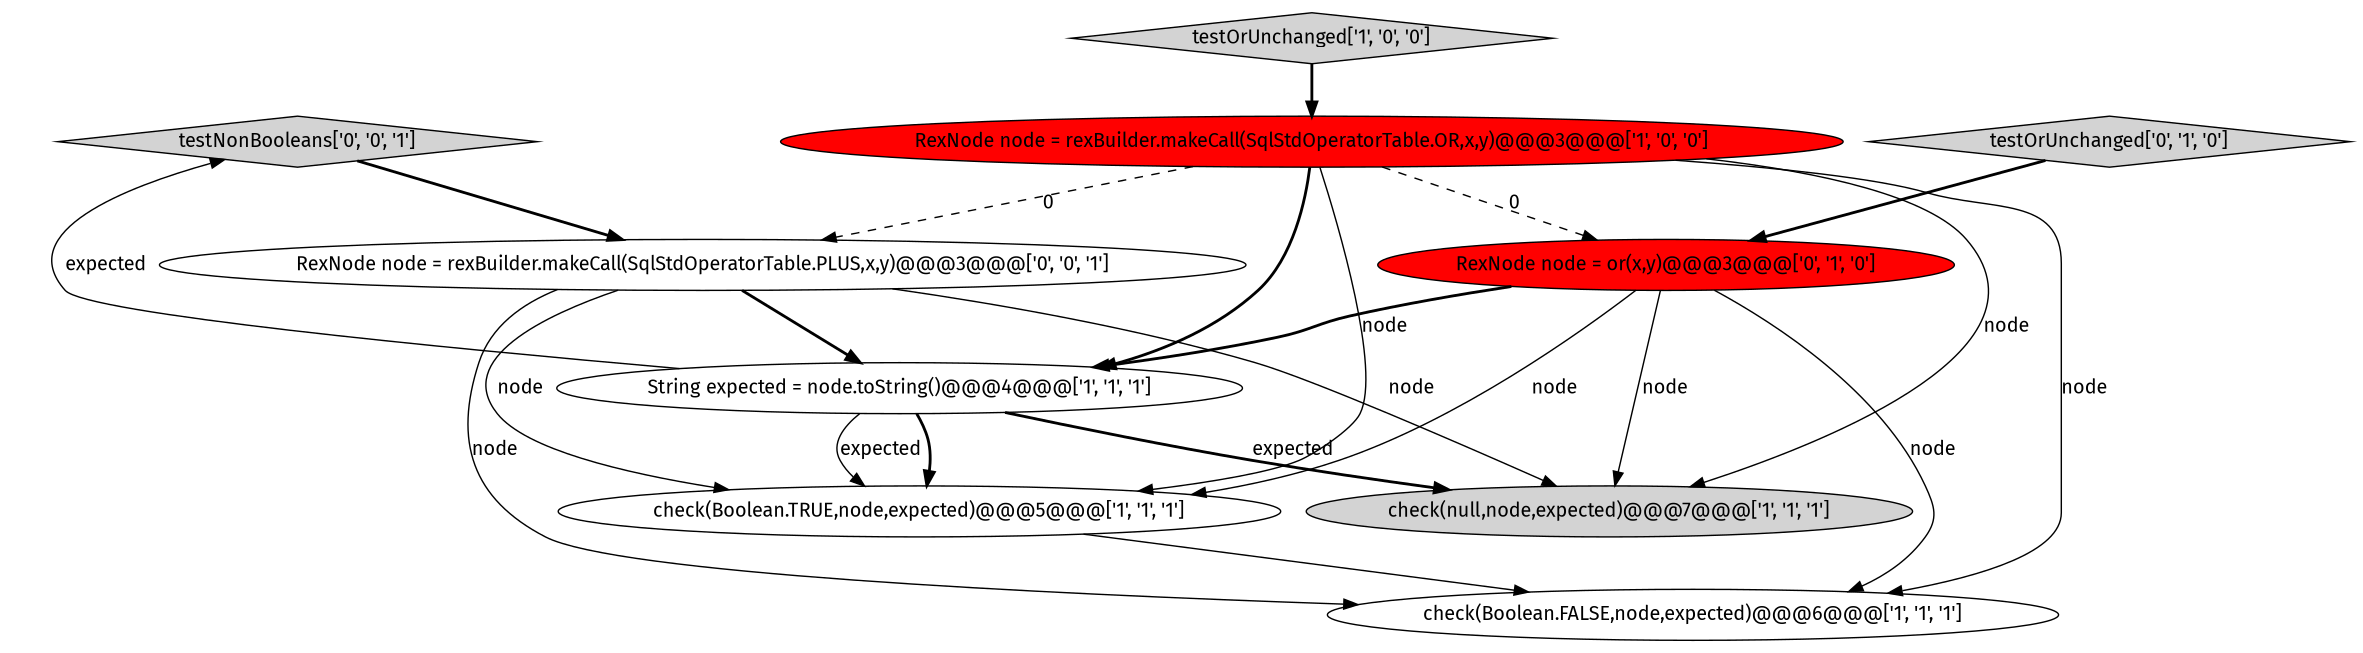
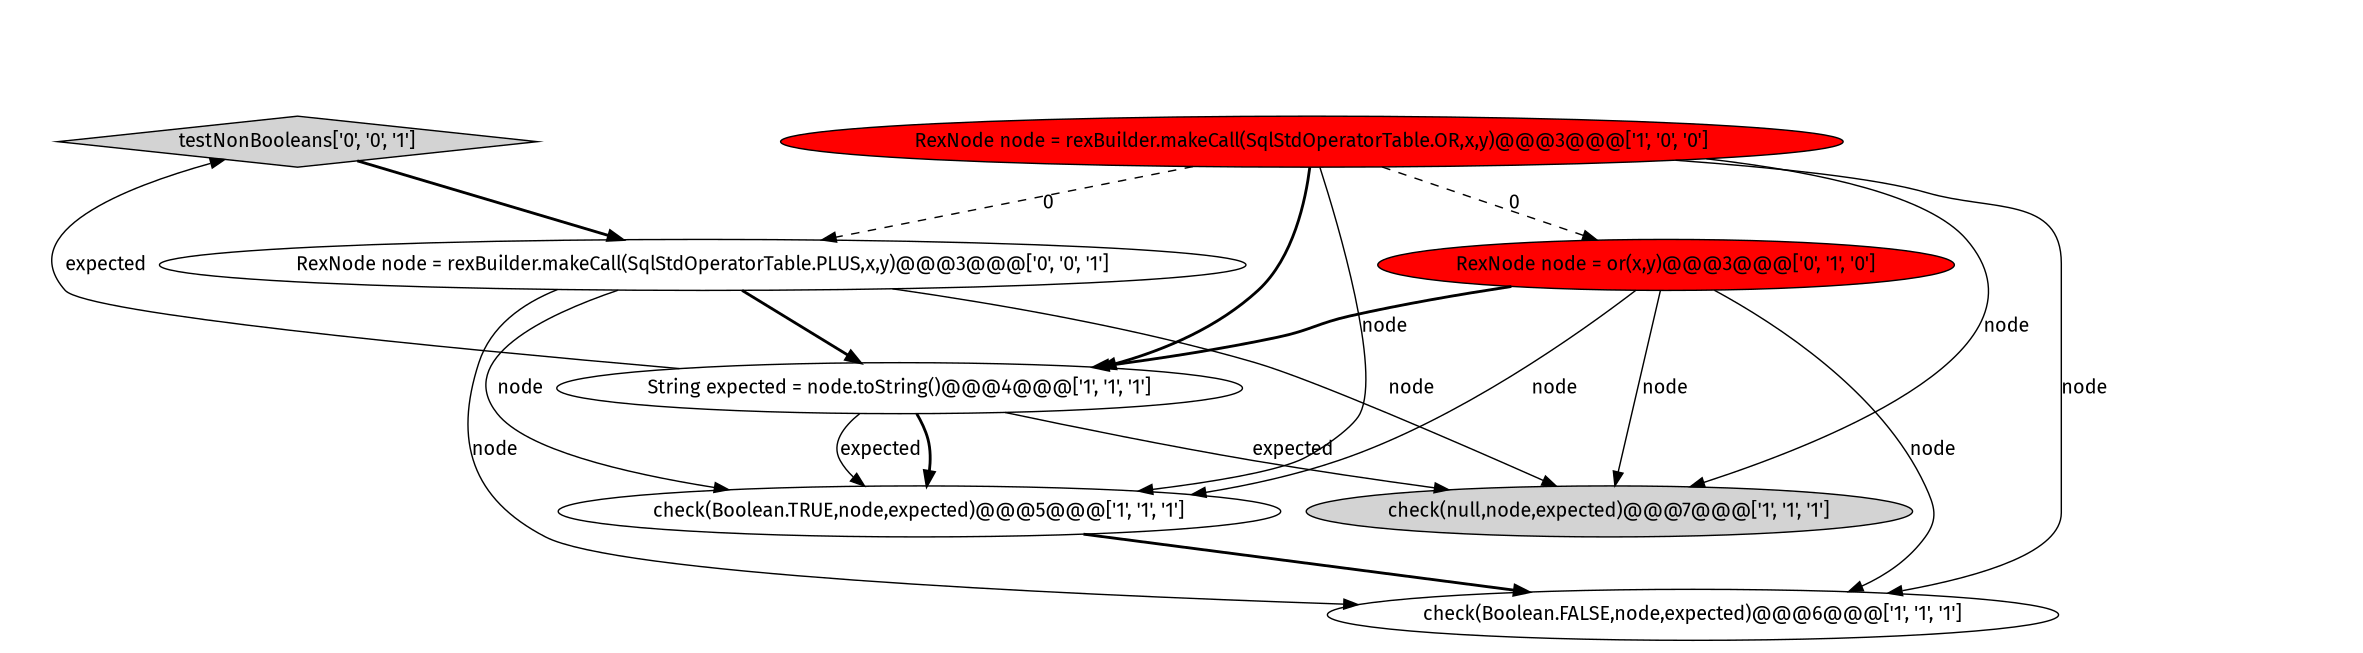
(1312, 38) -> none
(2109, 142) -> none
(1219, 455) -> (1219, 455)
(1299, 562) -> (1299, 562)
